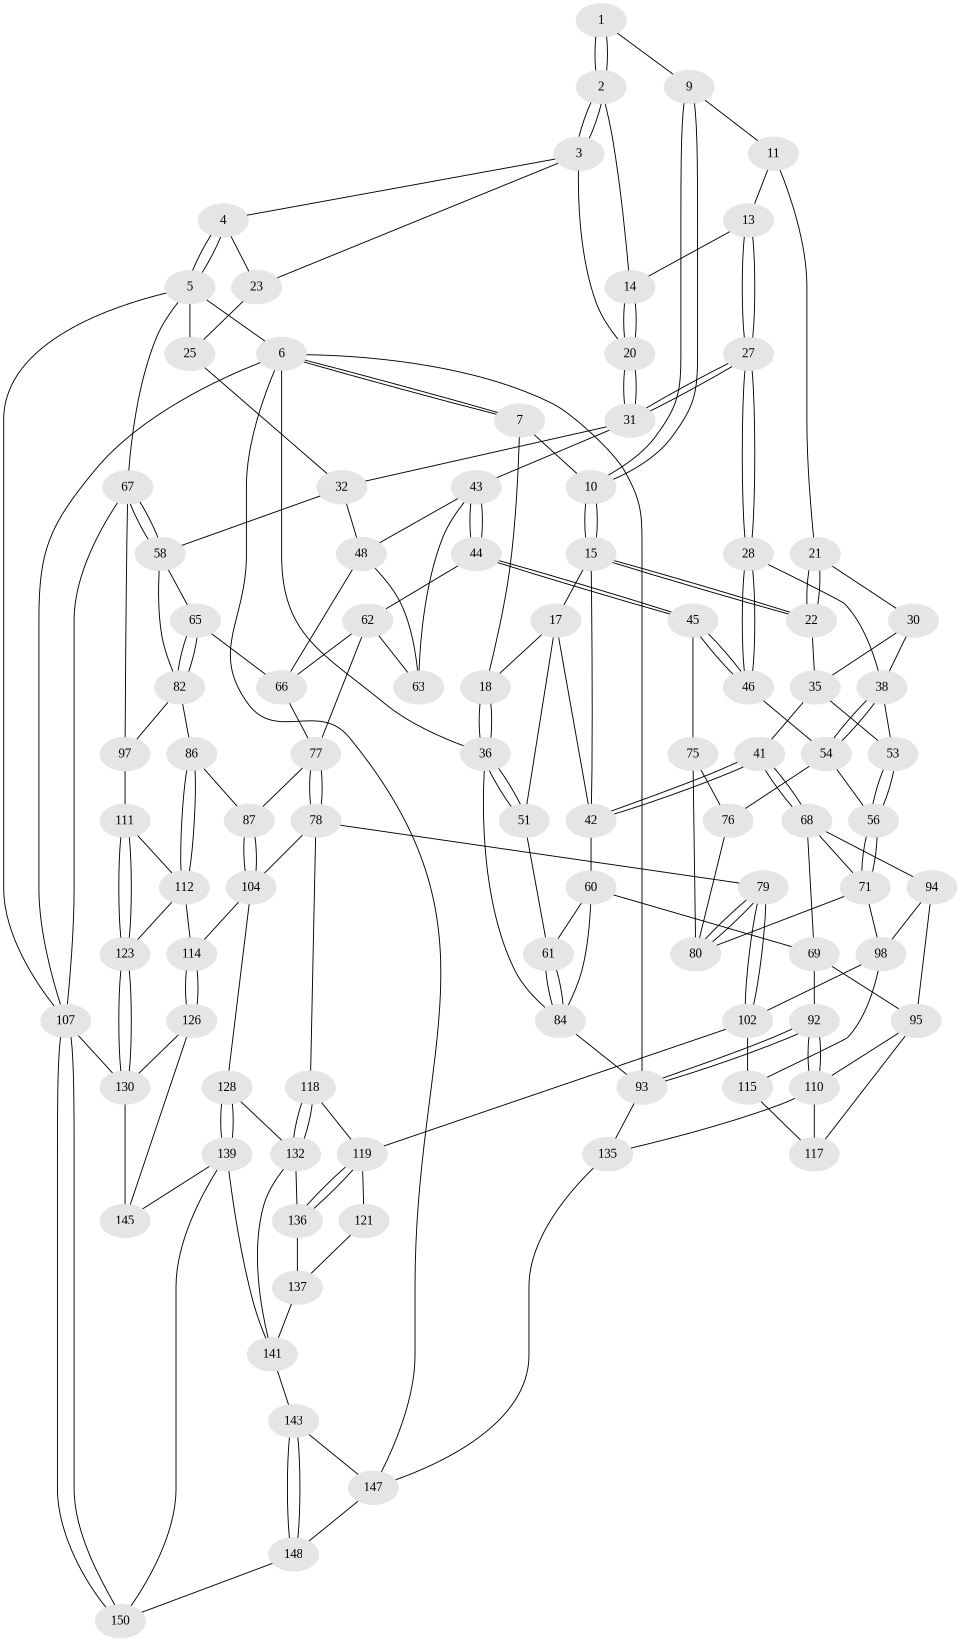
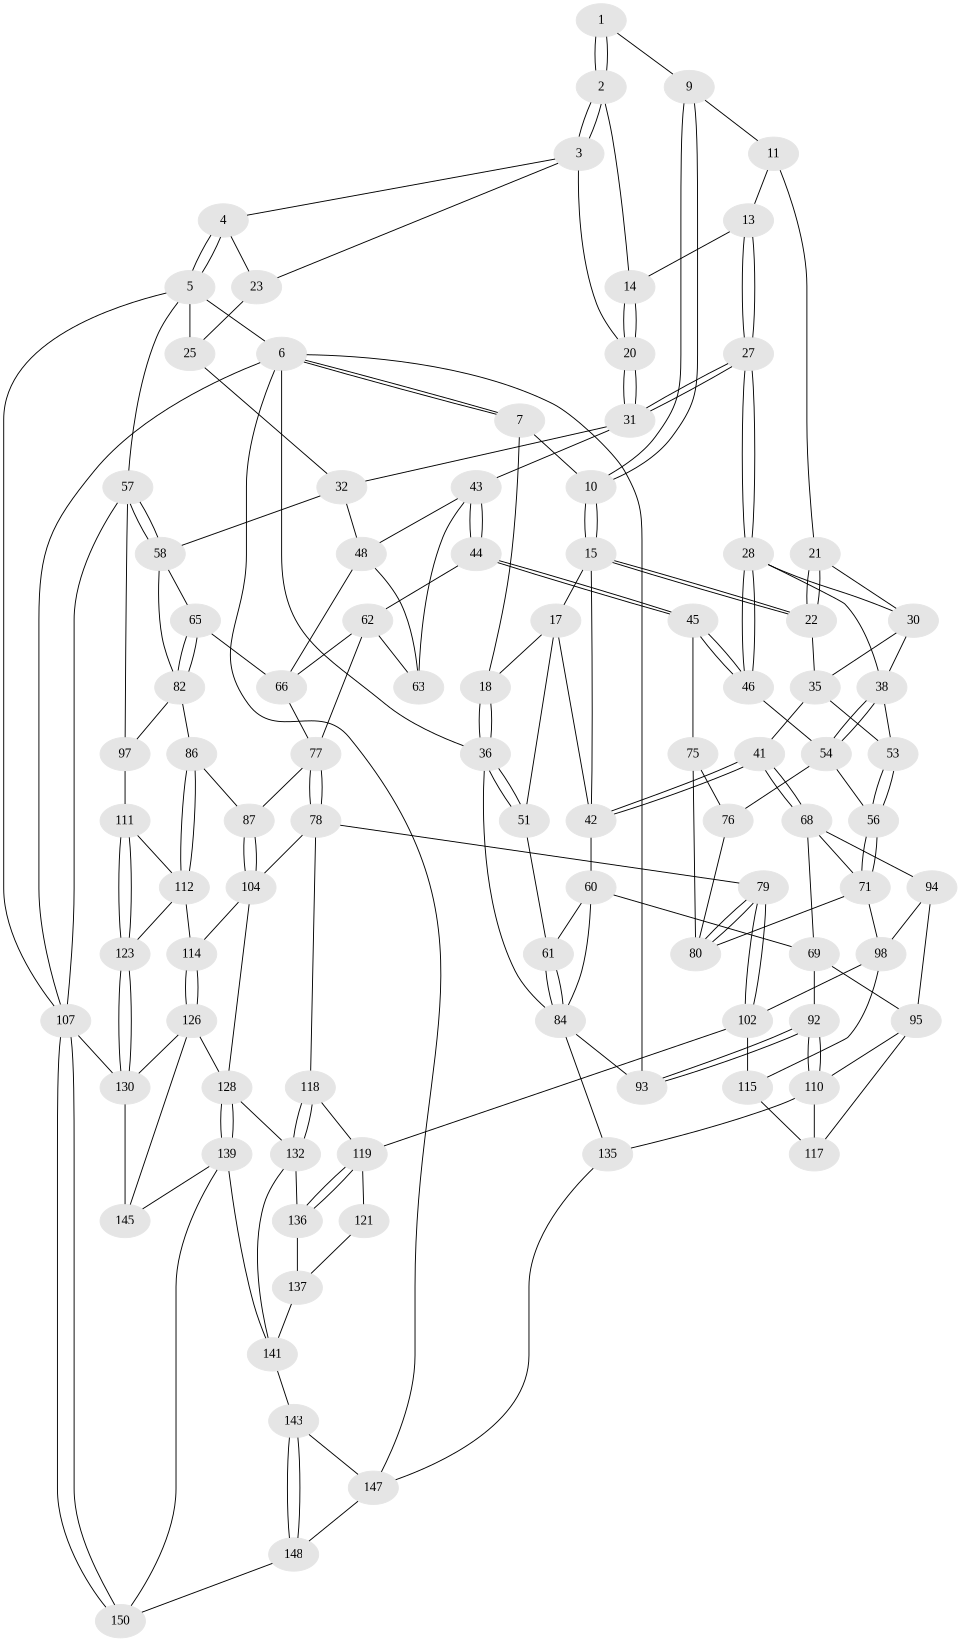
(128, 487) -> (128, 487)
none -> (830, 588)
none -> (209, 1054)
(625, 1121) -> (584, 1087)
